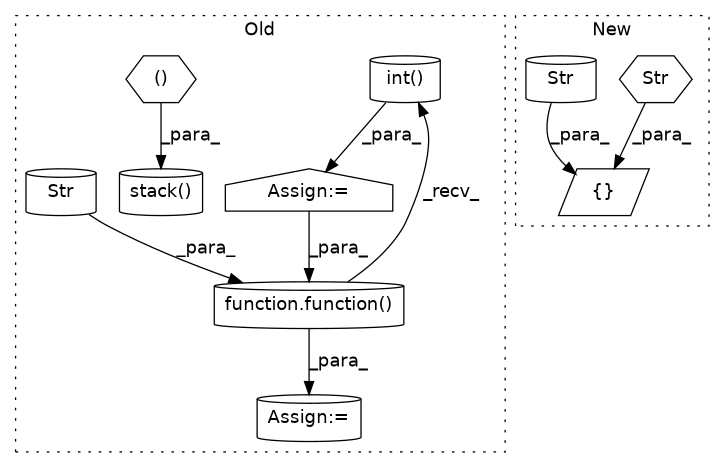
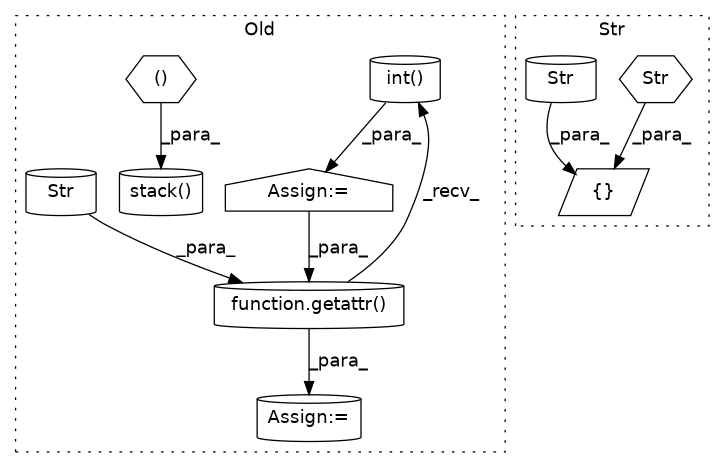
(612, 31) -> (612, 31)
(309, 305) -> (309, 305)
